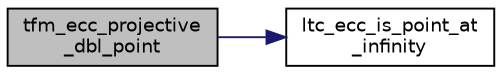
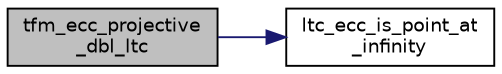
(113, 37) -> (113, 37)
